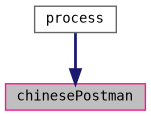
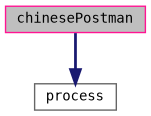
(75, 51) -> (75, 51)
